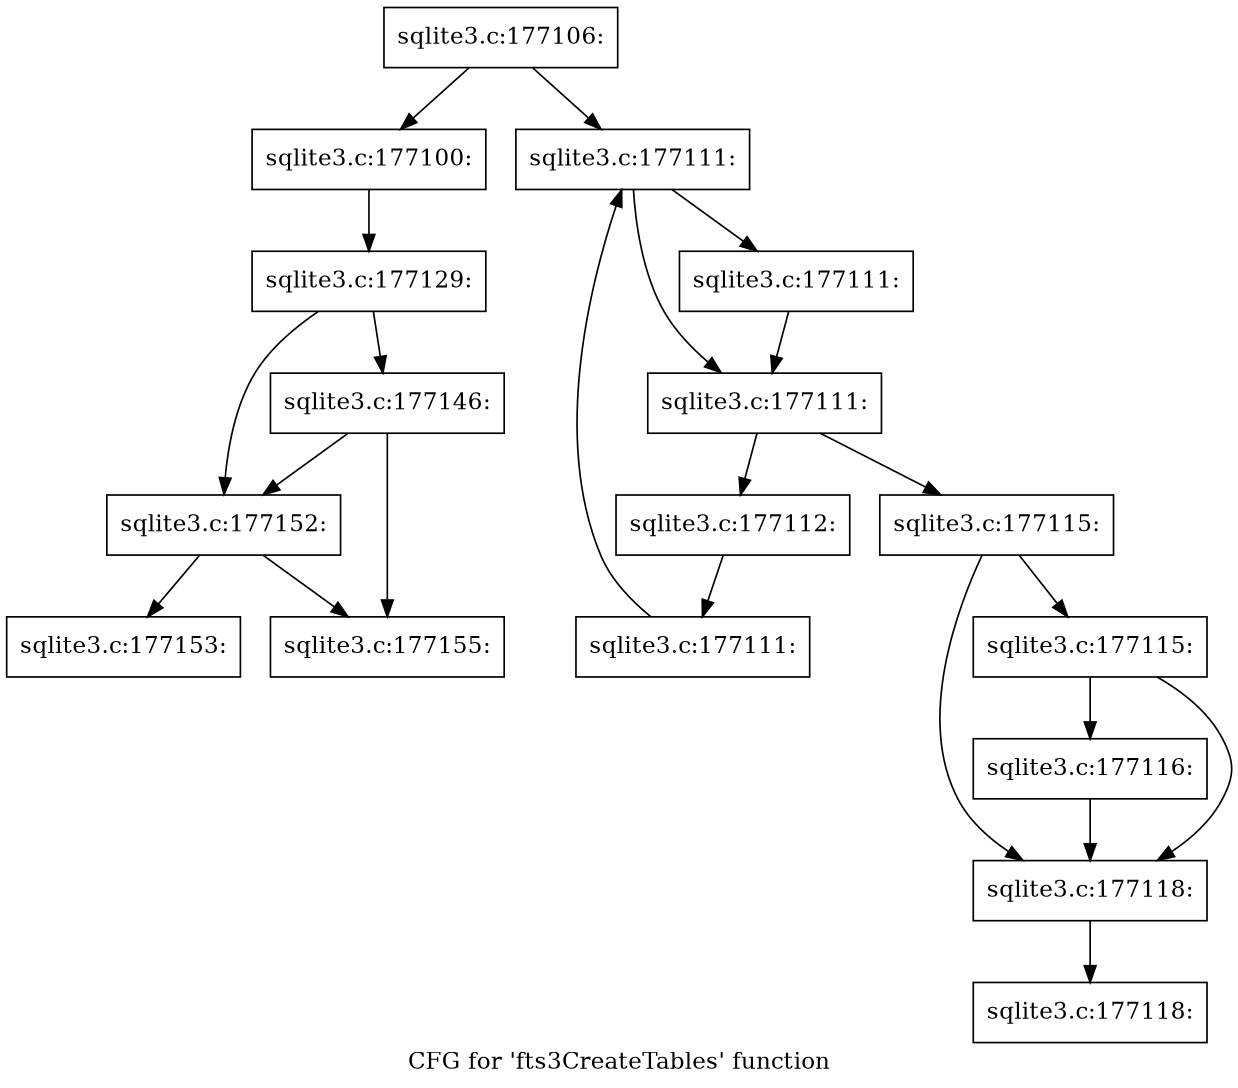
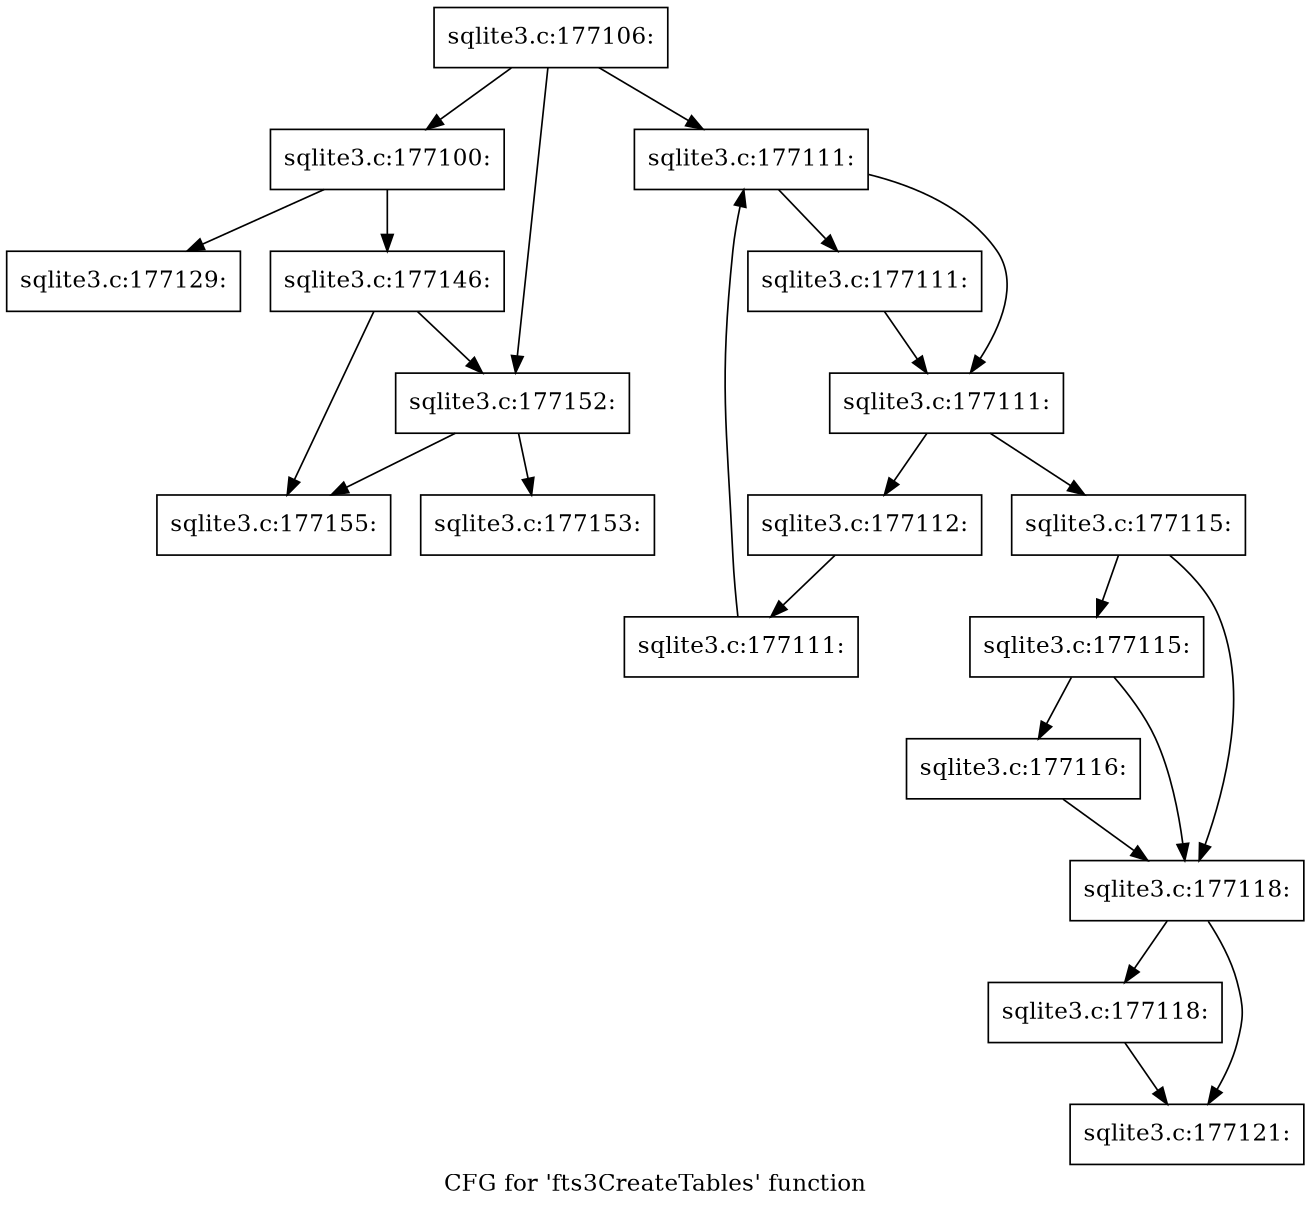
(377, 334) -> (387, 212)
(250, 382) -> (533, 212)
none -> (1187, 1134)
